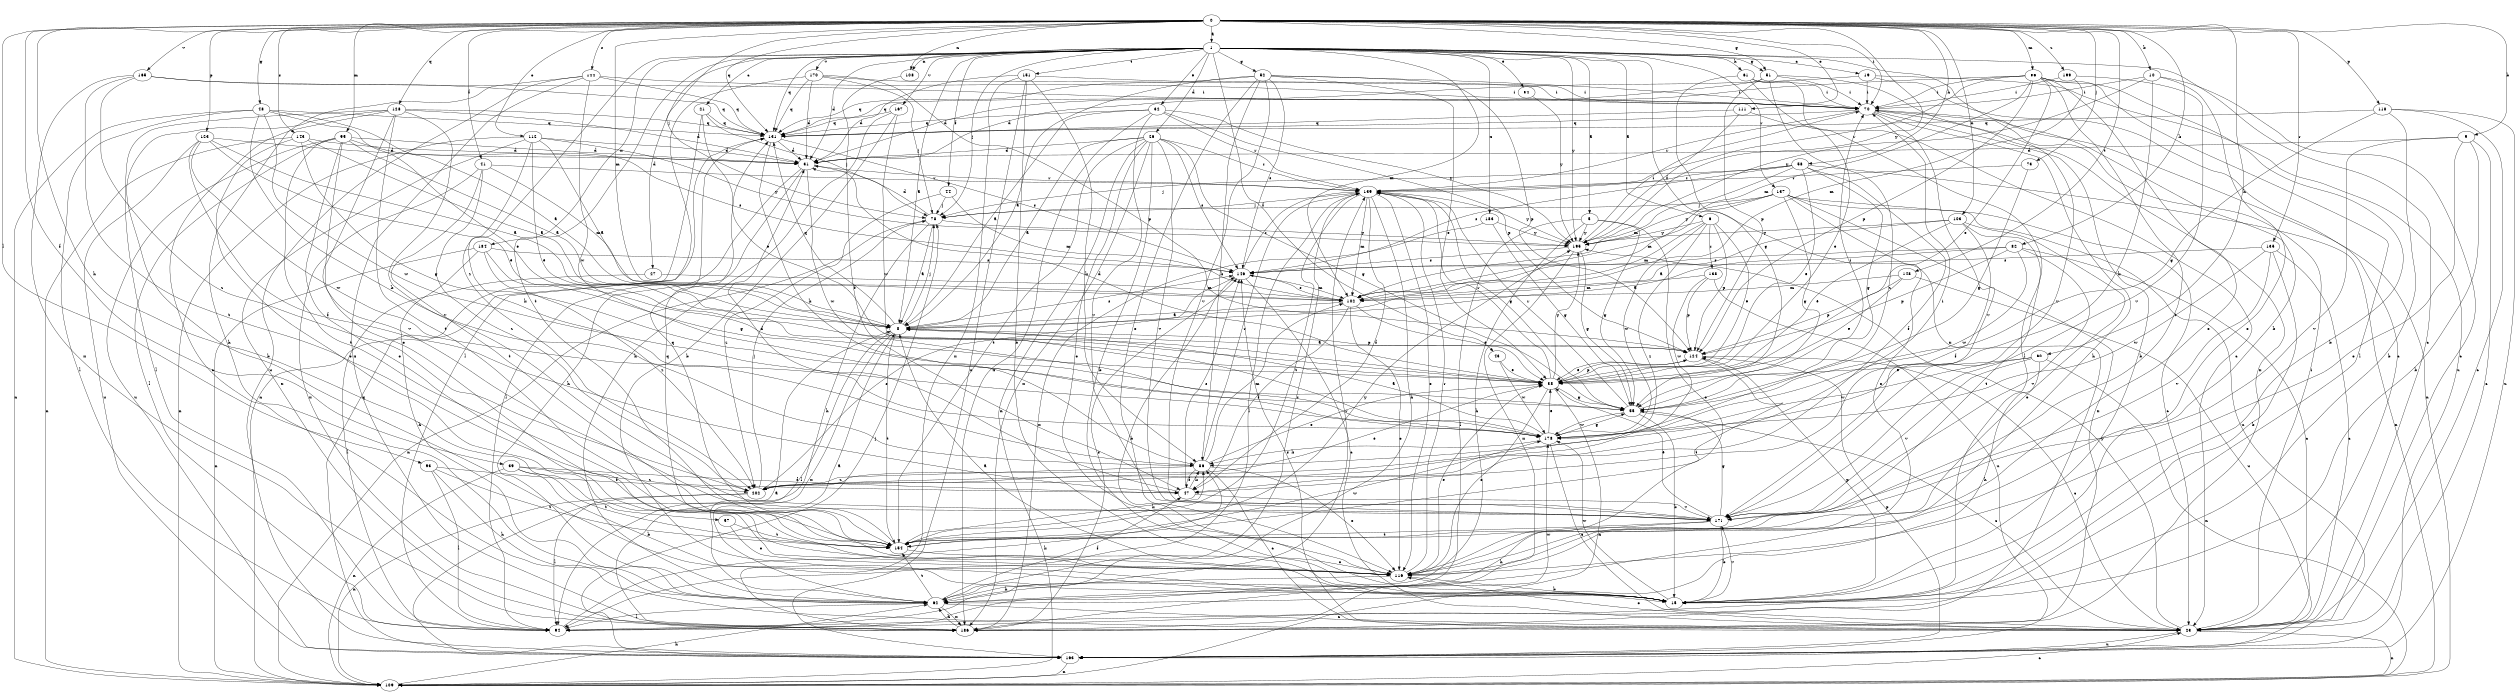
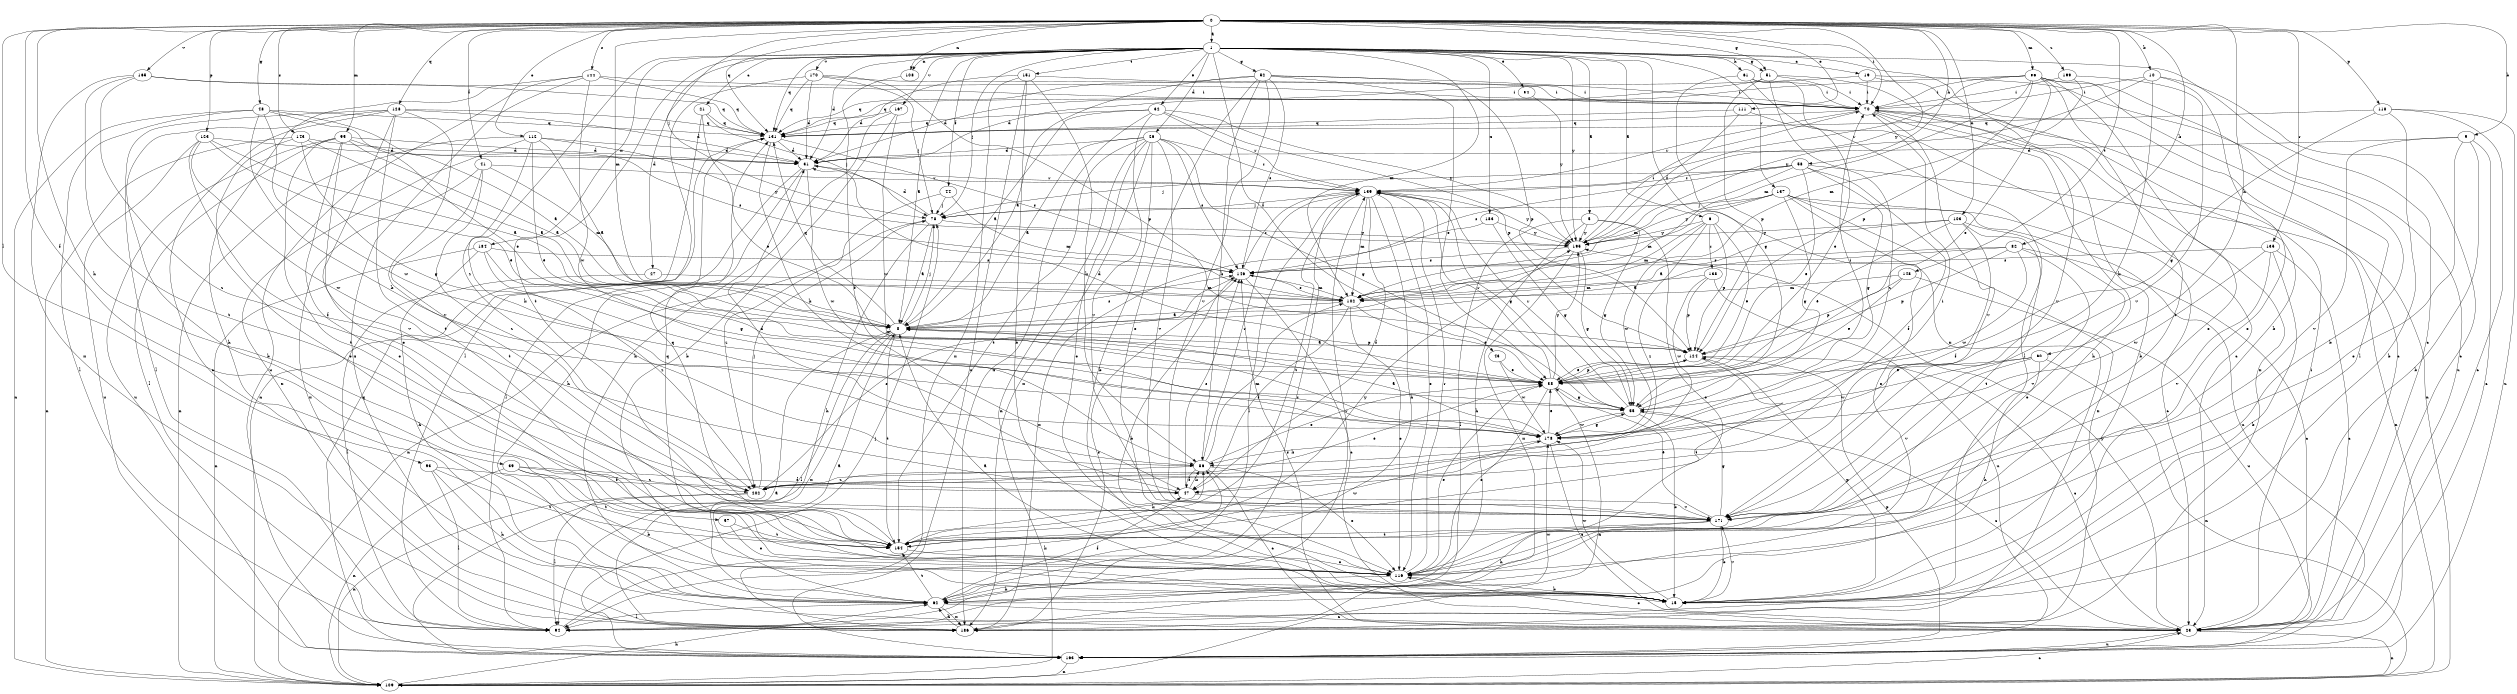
(2030, 164) -> none
